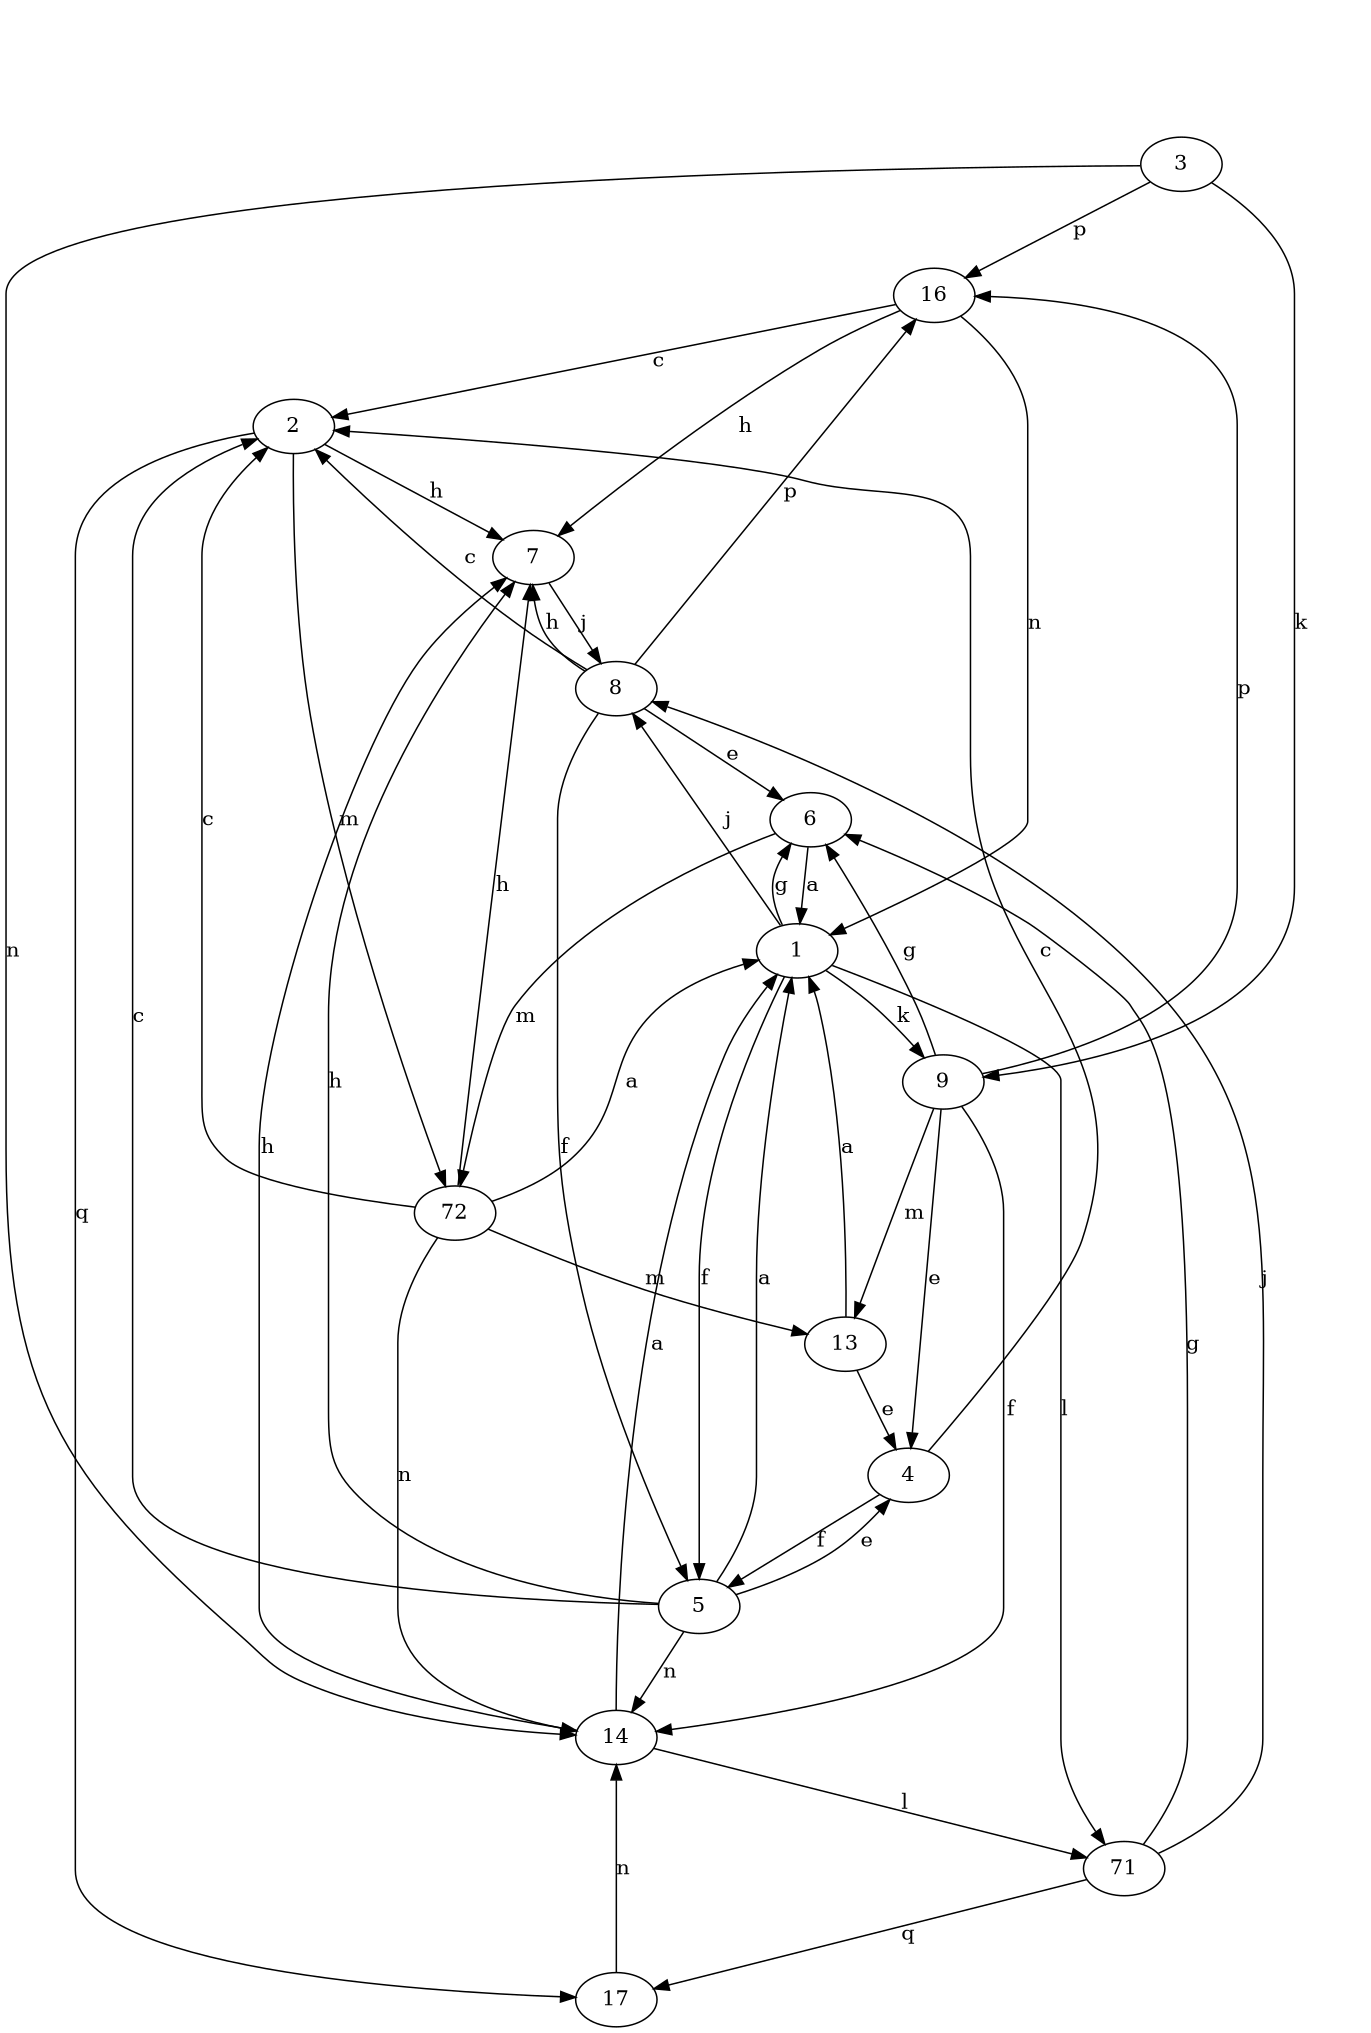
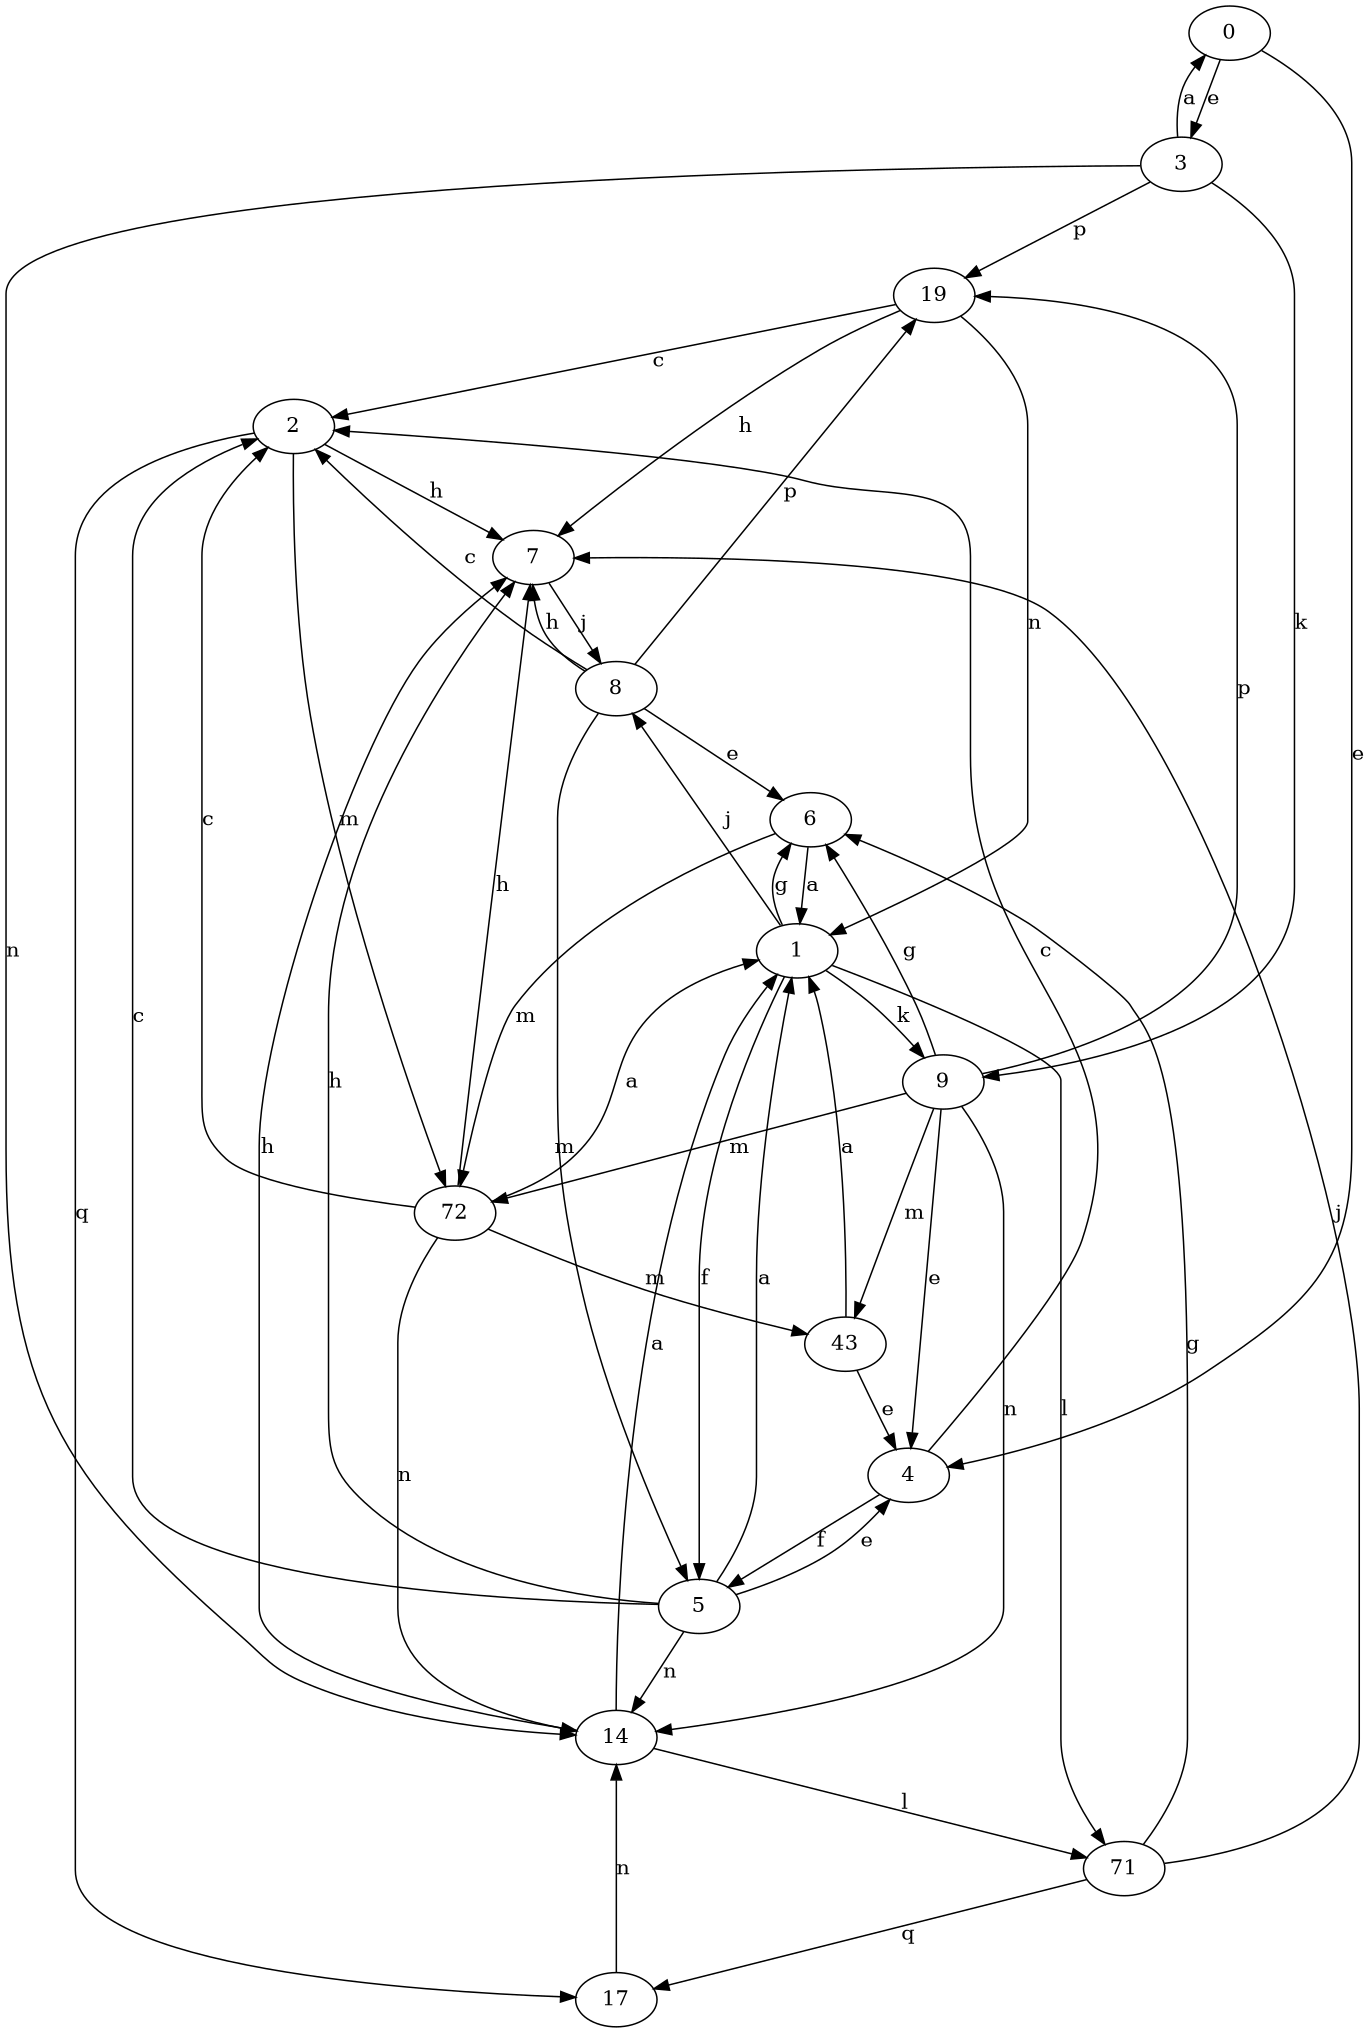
none -> (1230, 33)
(934, 295) -> (934, 295)
none -> (707, 1146)
(565, 1148) -> (565, 1148)
(1244, 1149) -> (1281, 1040)
(845, 1344) -> (845, 1344)
(1011, 1410) -> (1011, 1410)
